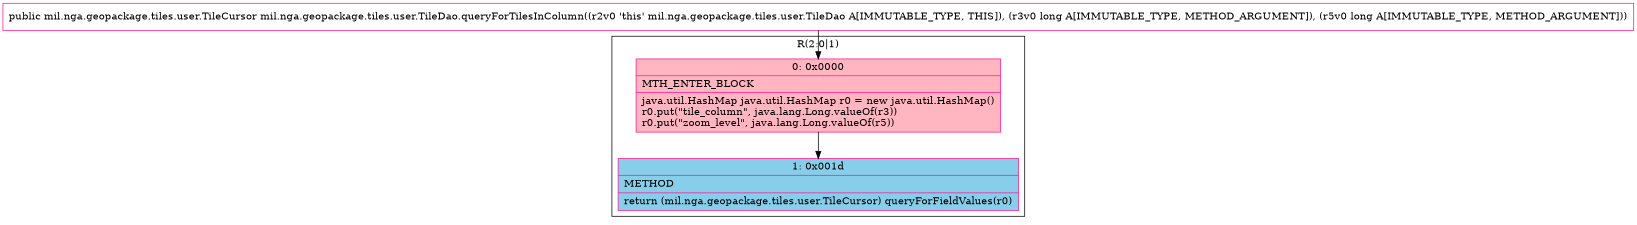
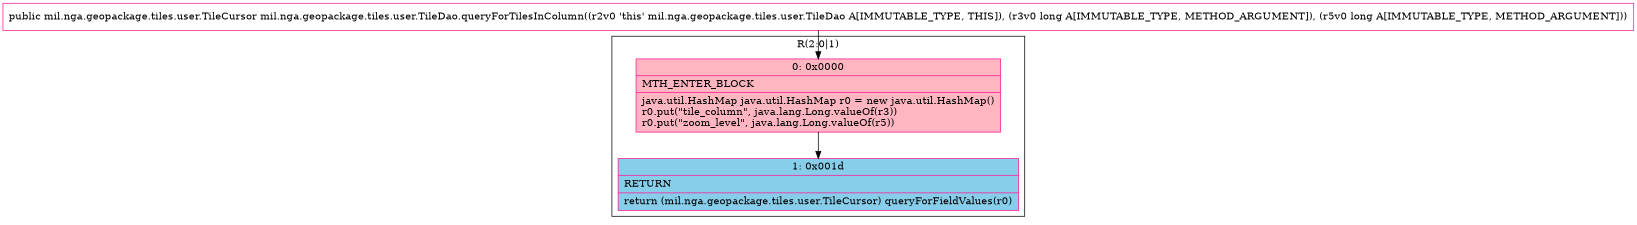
(649, 184) -> (648, 184)
